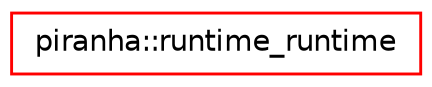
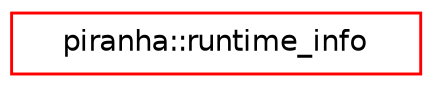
(216, 44) -> (216, 44)
